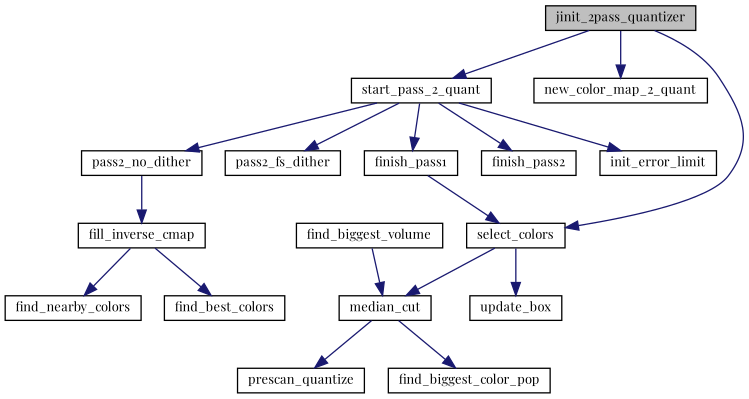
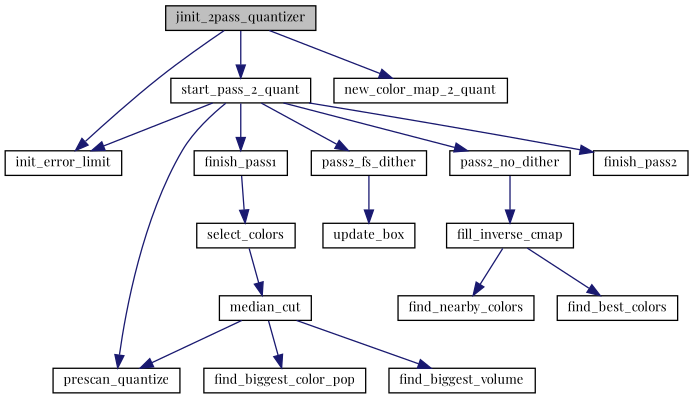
(736, 164) -> (153, 83)
none -> (152, 219)
(516, 265) -> (369, 193)
(376, 266) -> (358, 342)
